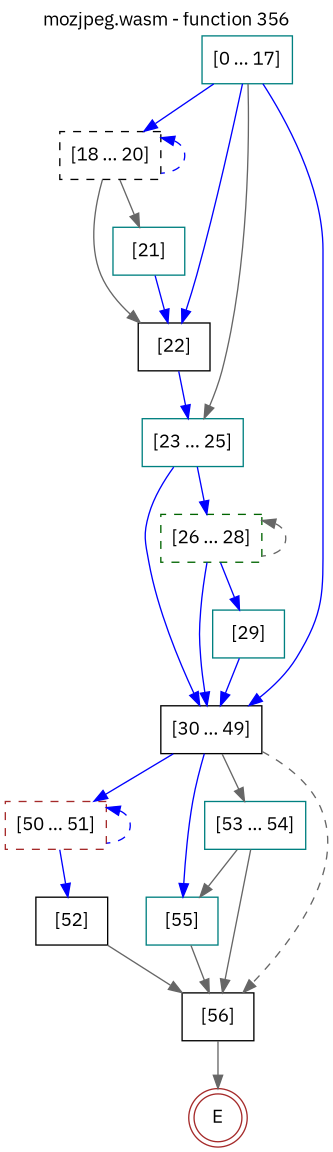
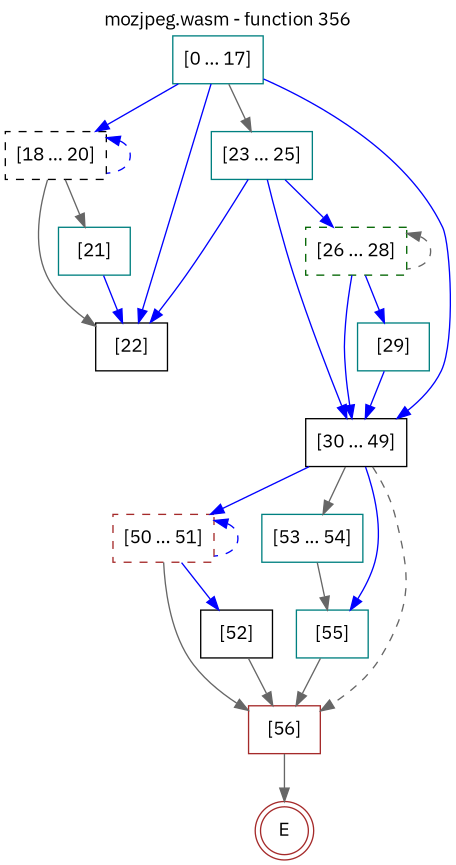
(182, 388) -> (205, 247)
(238, 915) -> (181, 643)
(218, 1017) -> (284, 730)
